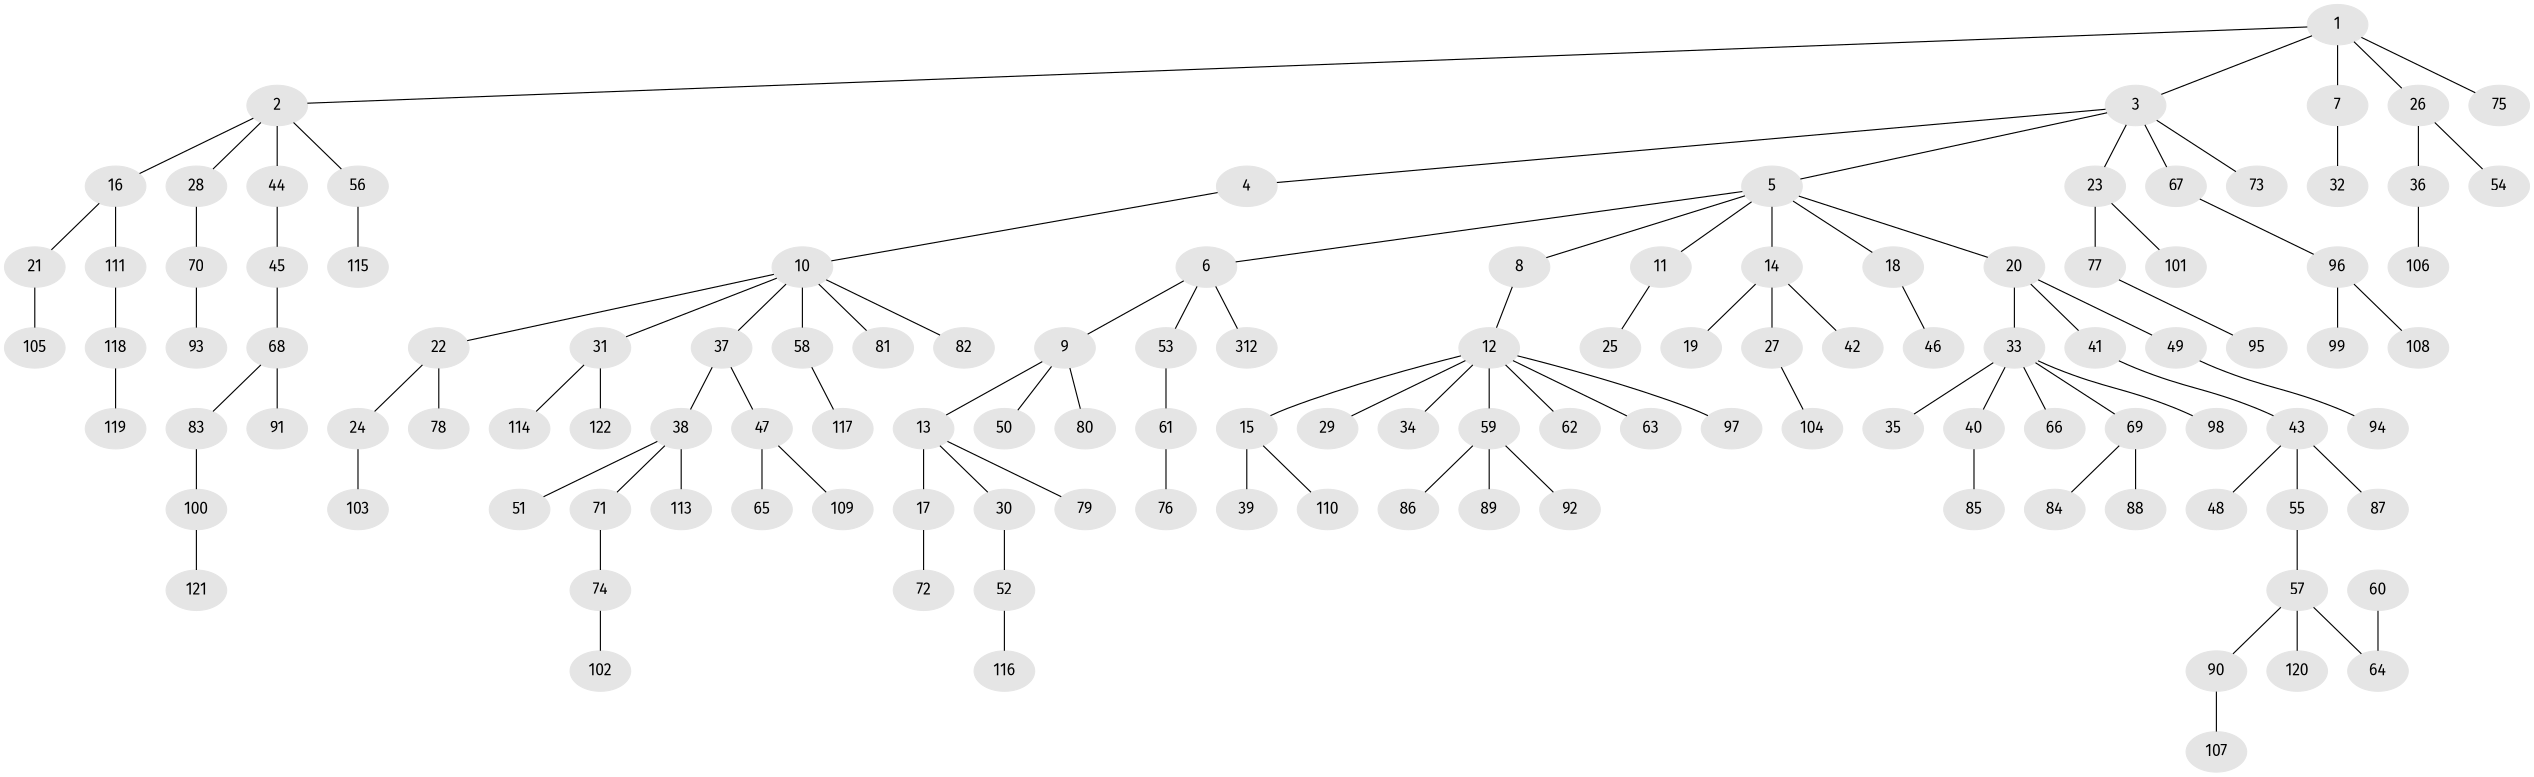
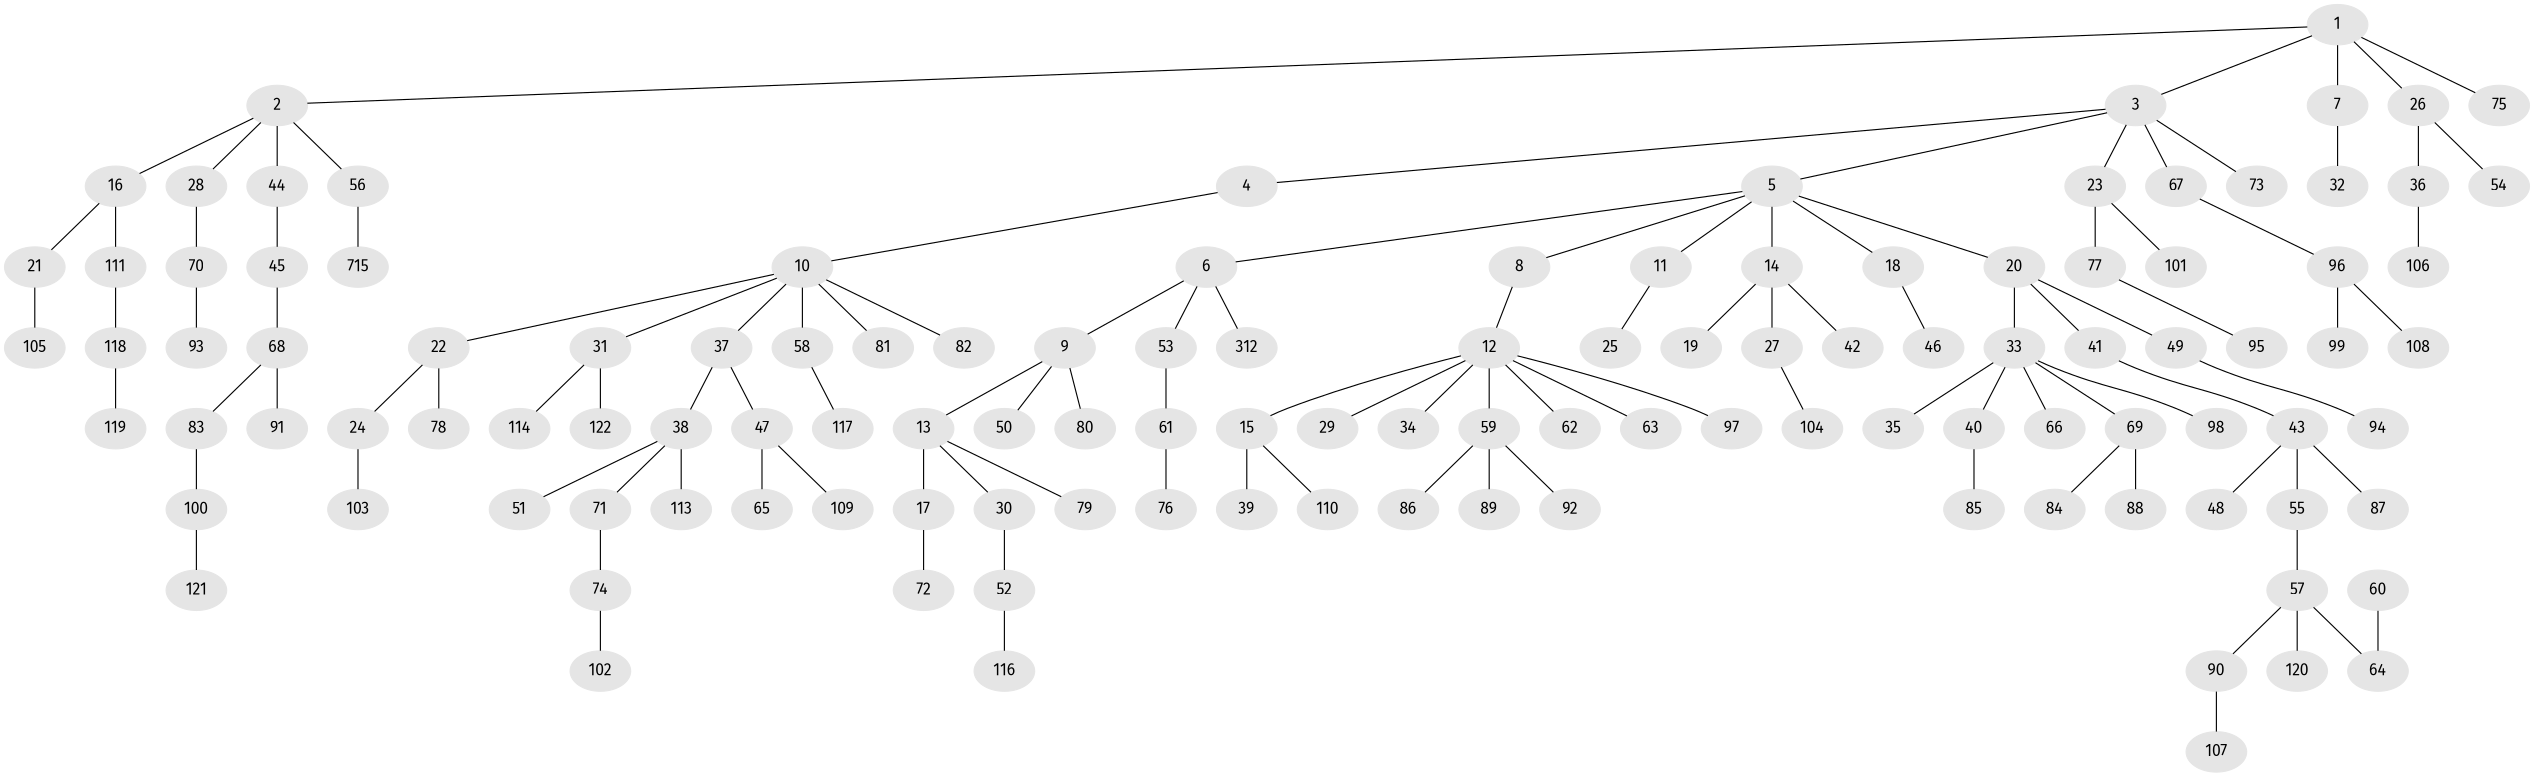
(358, 267) -> (358, 267)
